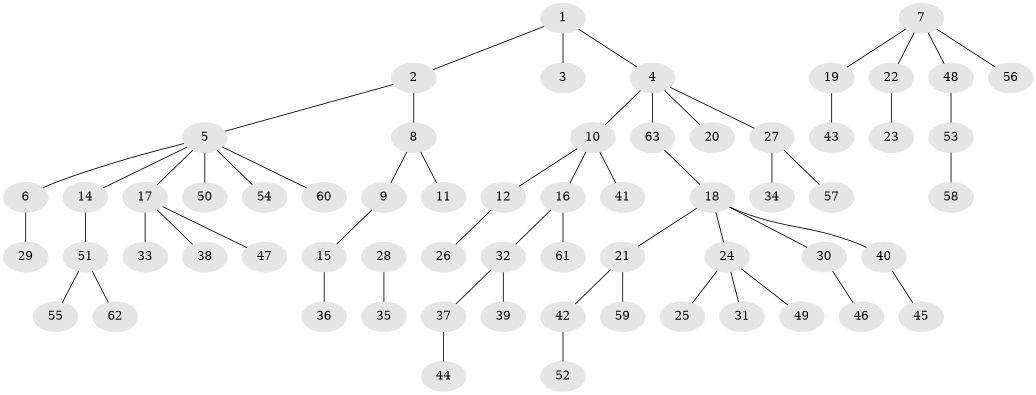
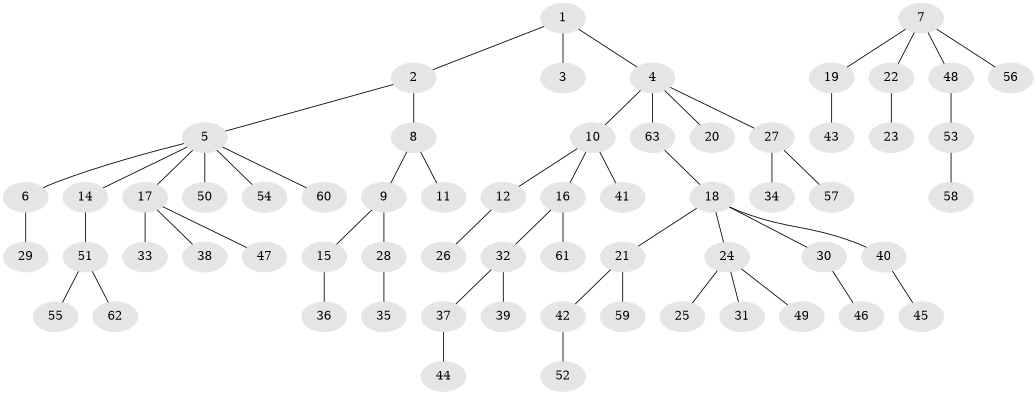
none -> (384, 227)
